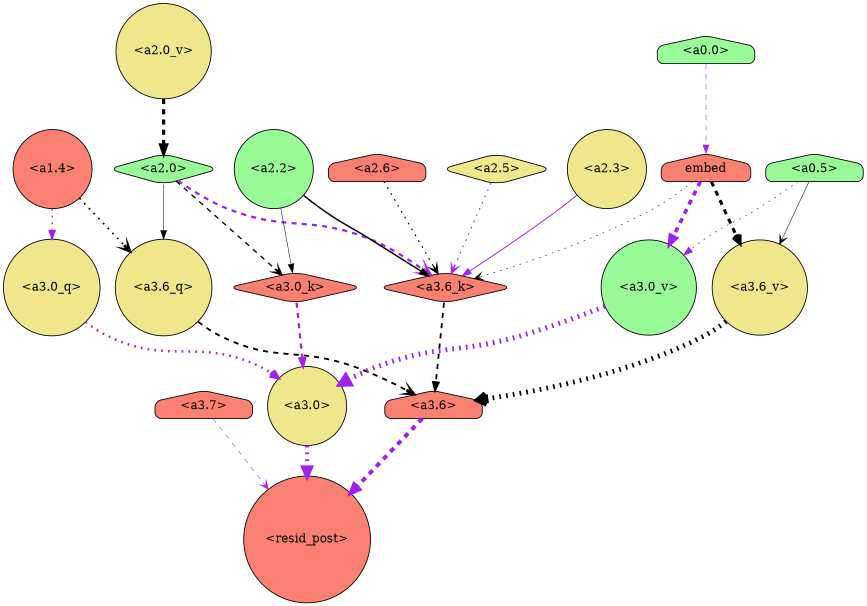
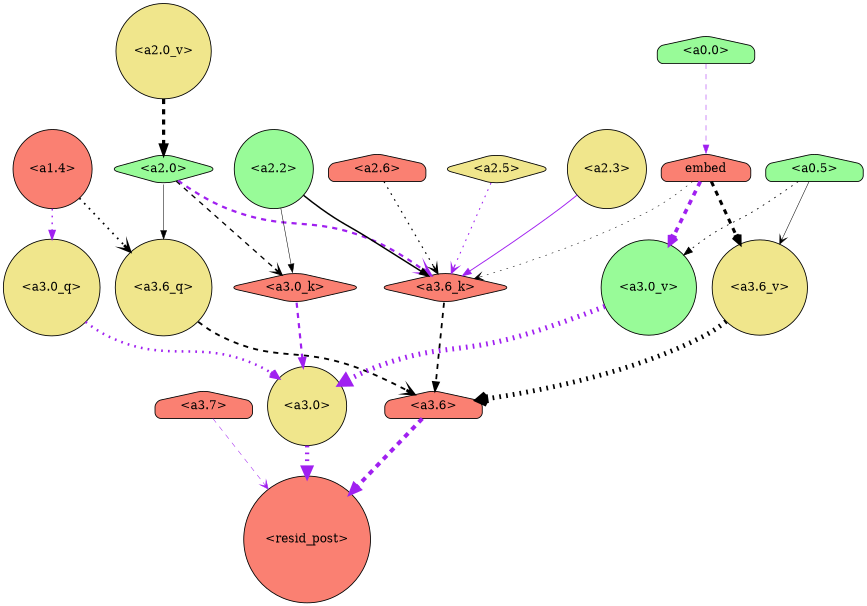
(687, 209) -> (687, 209)
(745, 216) -> (745, 216)
